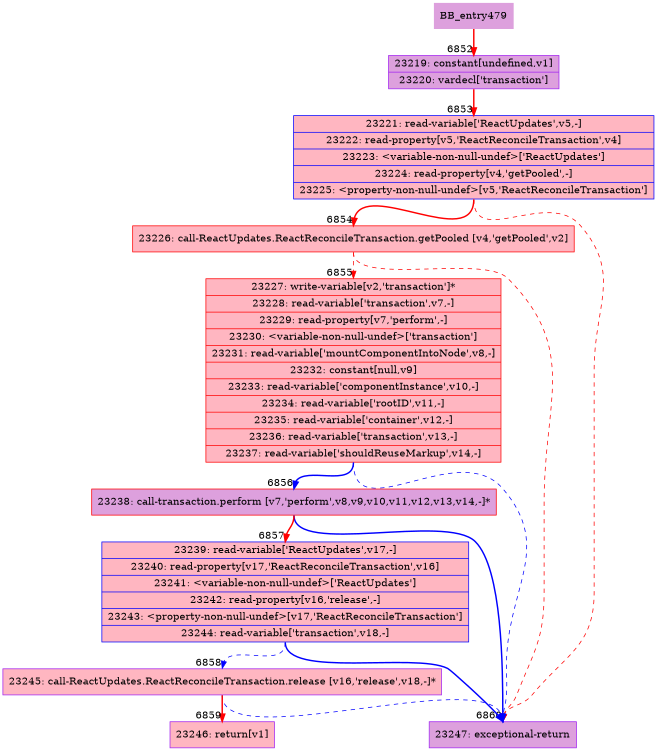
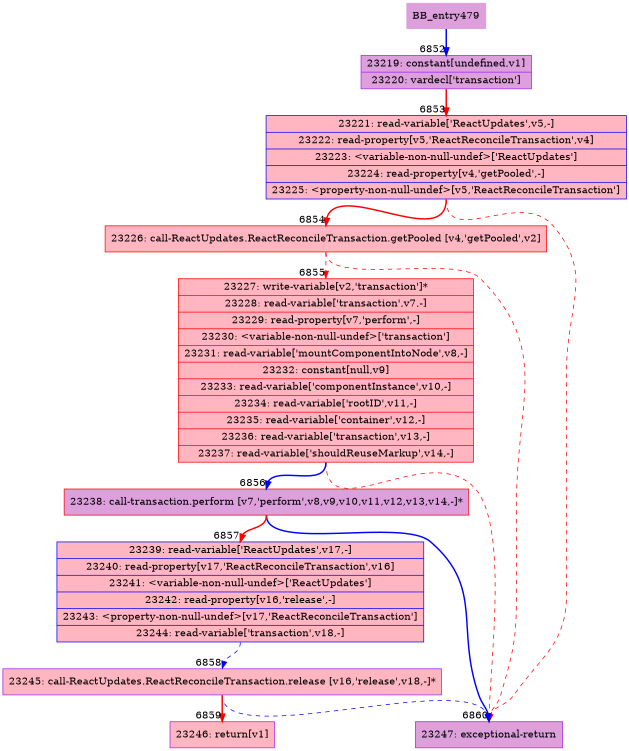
(474, 38) -> (446, 38)
(519, 515) -> (487, 515)
(397, 663) -> none
